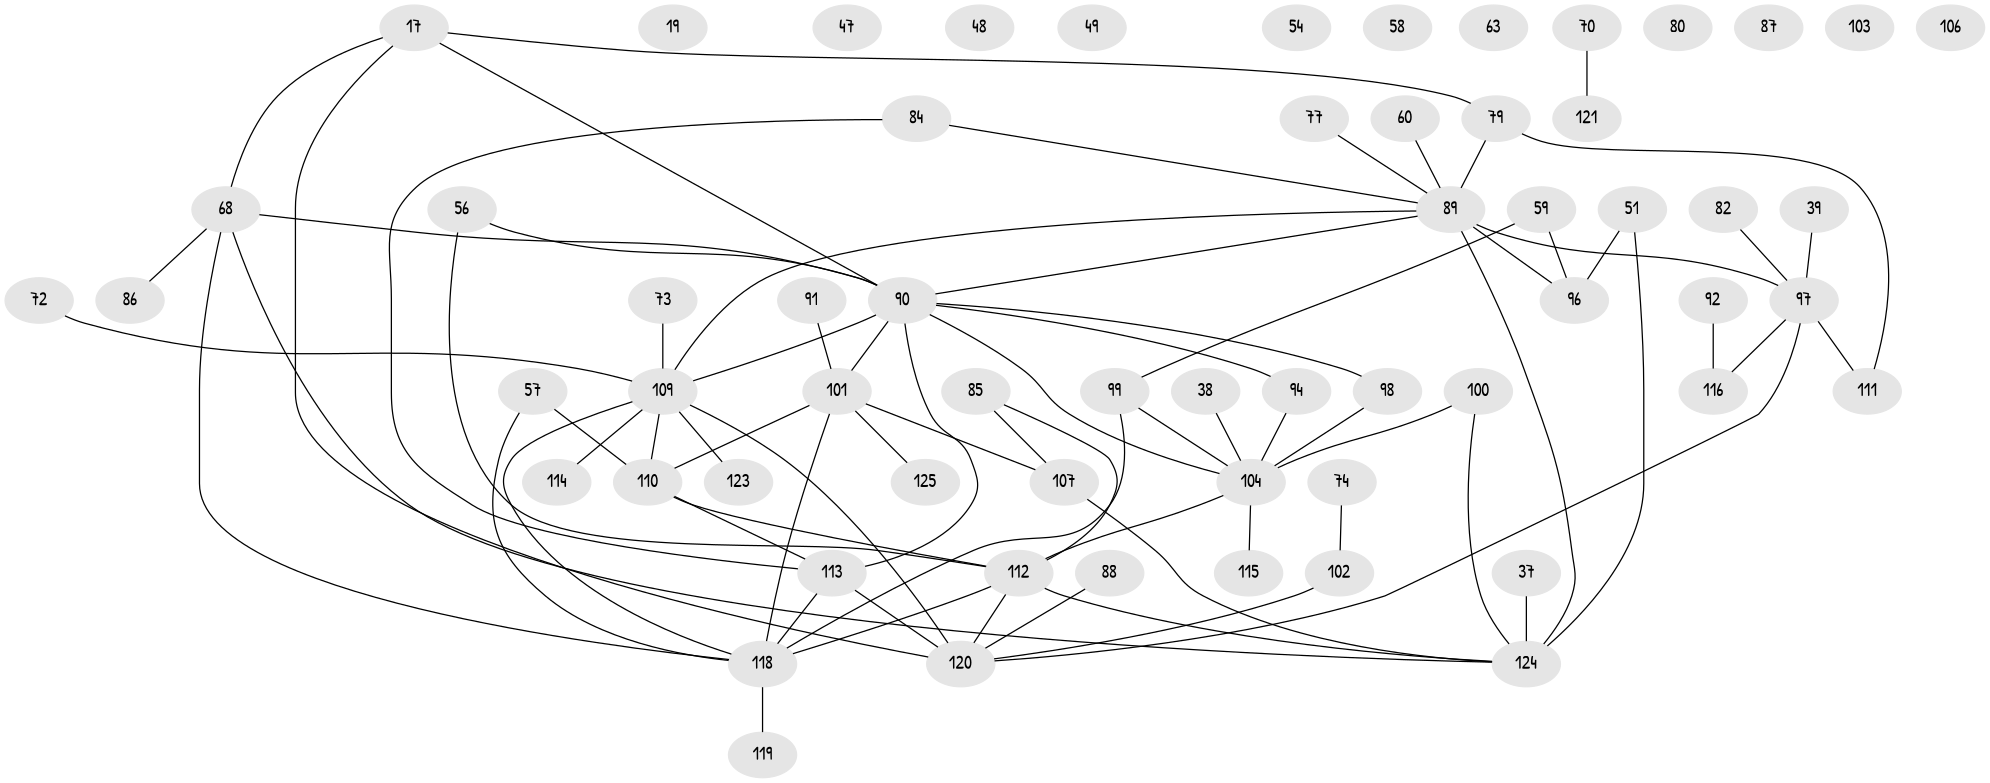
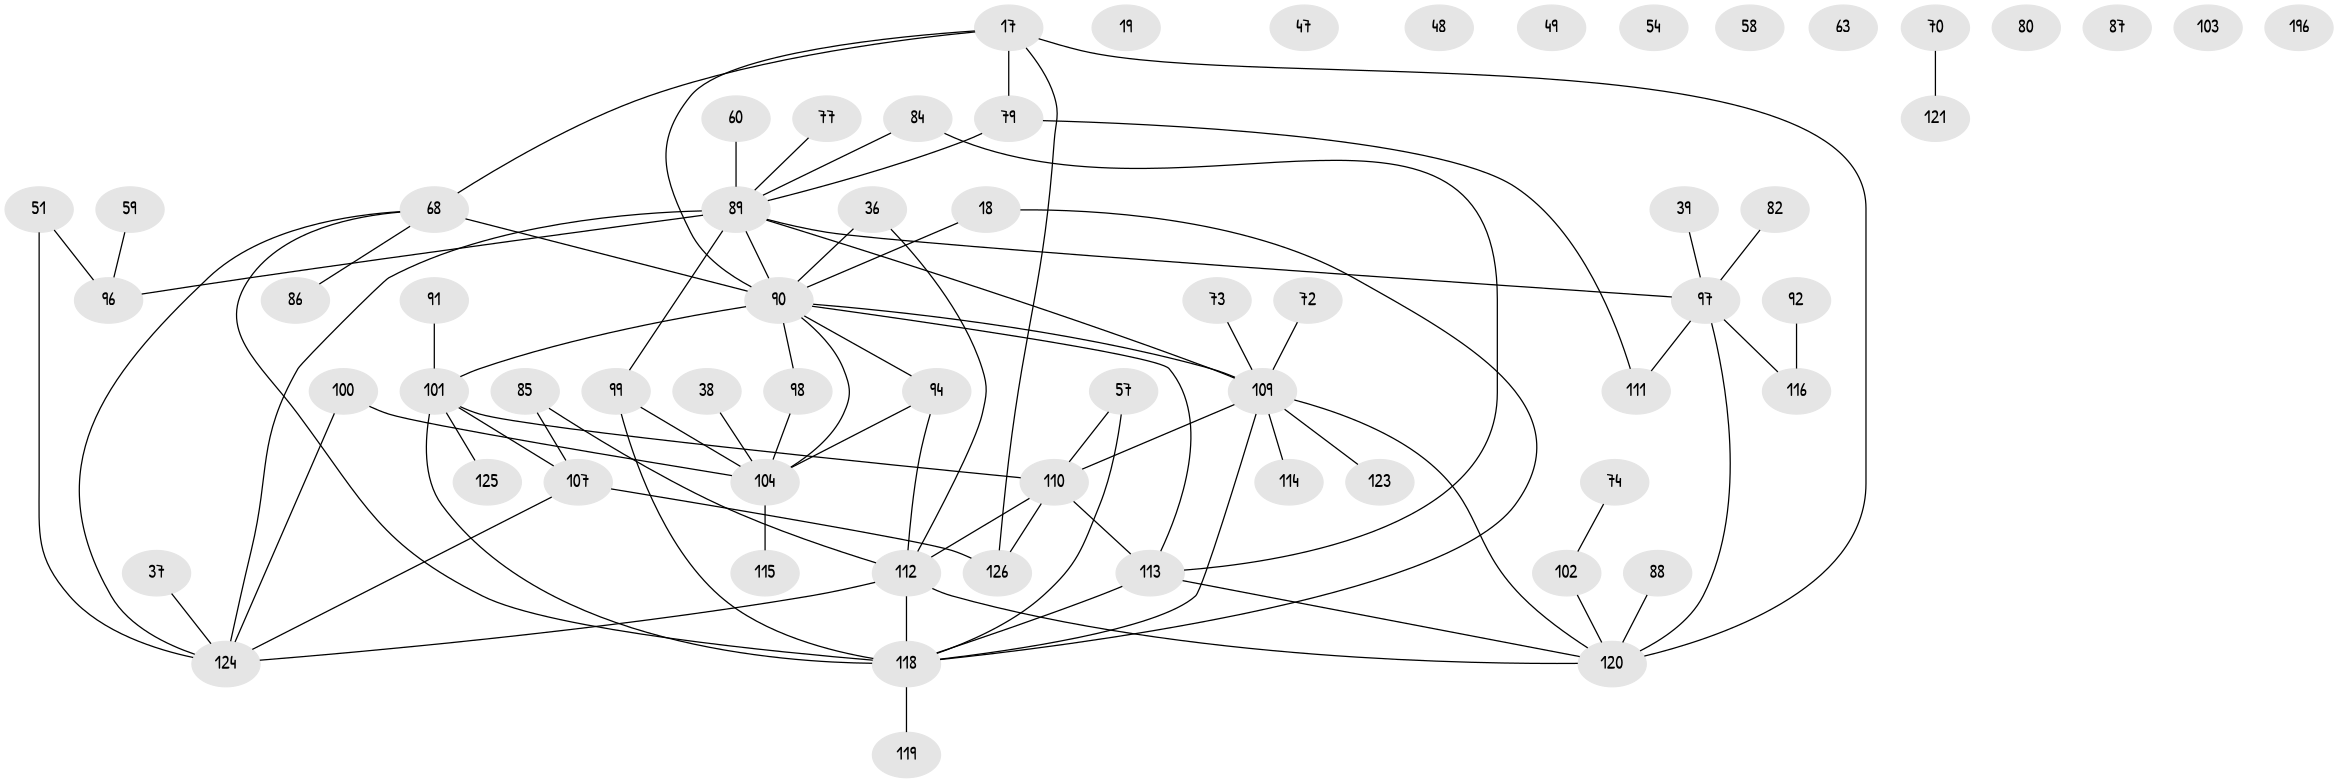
(1951, 28) -> (2299, 28)
(462, 210) -> (872, 210)
none -> (986, 210)
(1328, 300) -> (676, 300)
(1139, 525) -> (915, 482)
none -> (997, 573)
